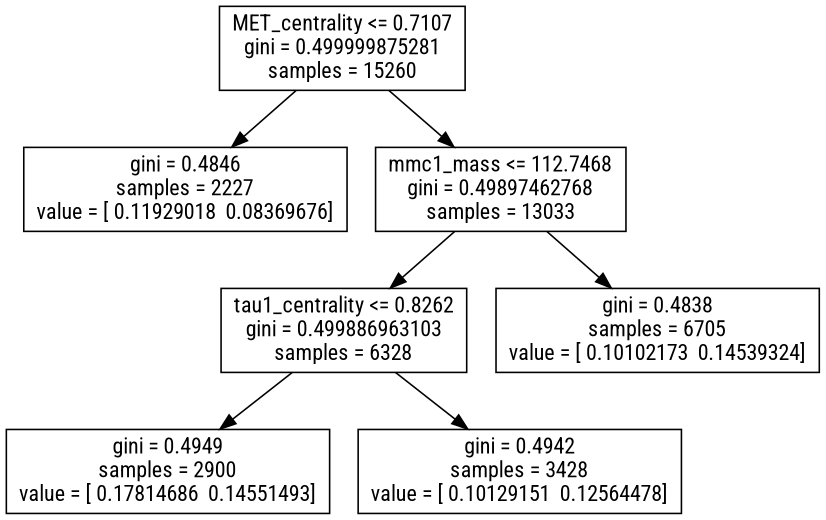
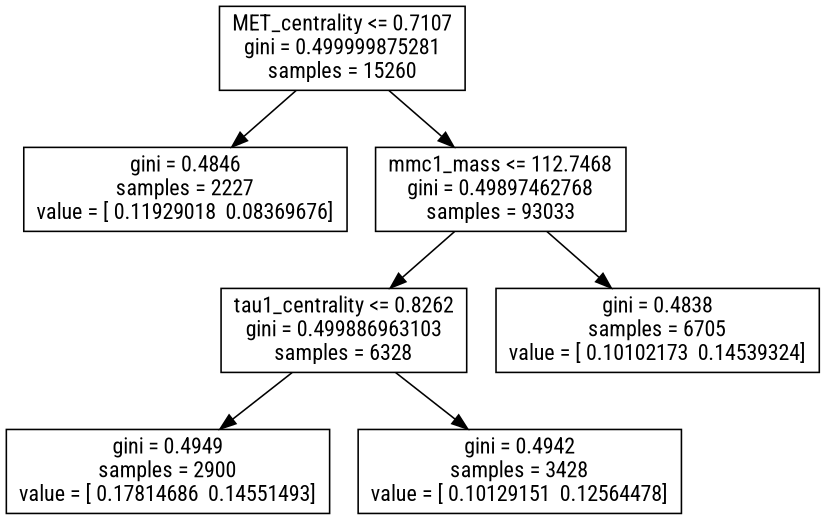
(501, 189) -> (501, 189)
